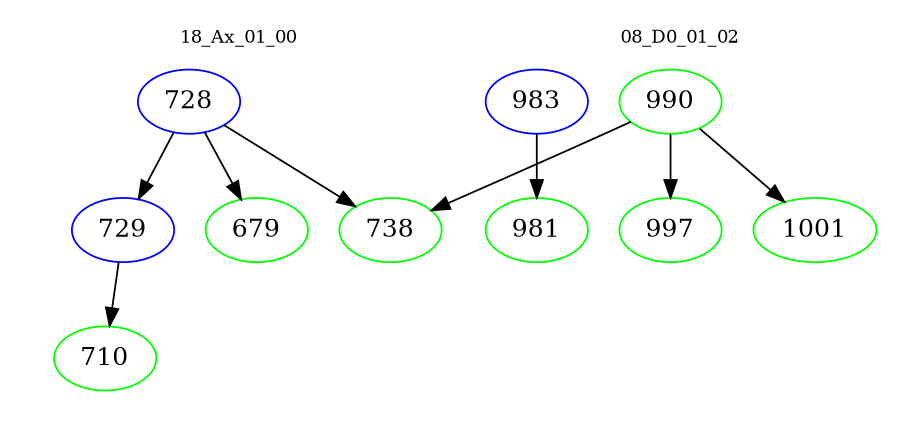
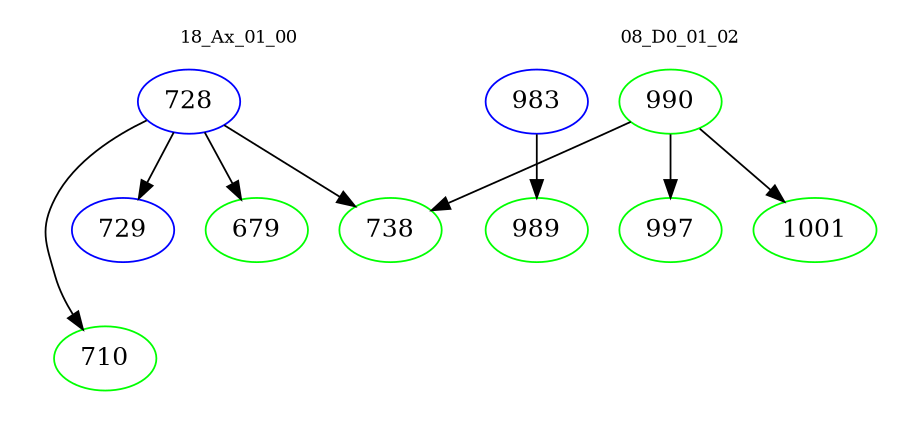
(537, 230) -> (537, 230)
(115, 285) -> (55, 199)
